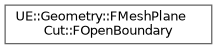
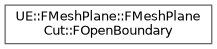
(108, 24) -> (108, 24)
